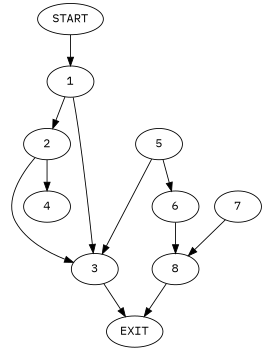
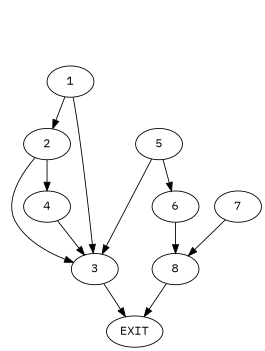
(70, 19) -> none
none -> (68, 234)
